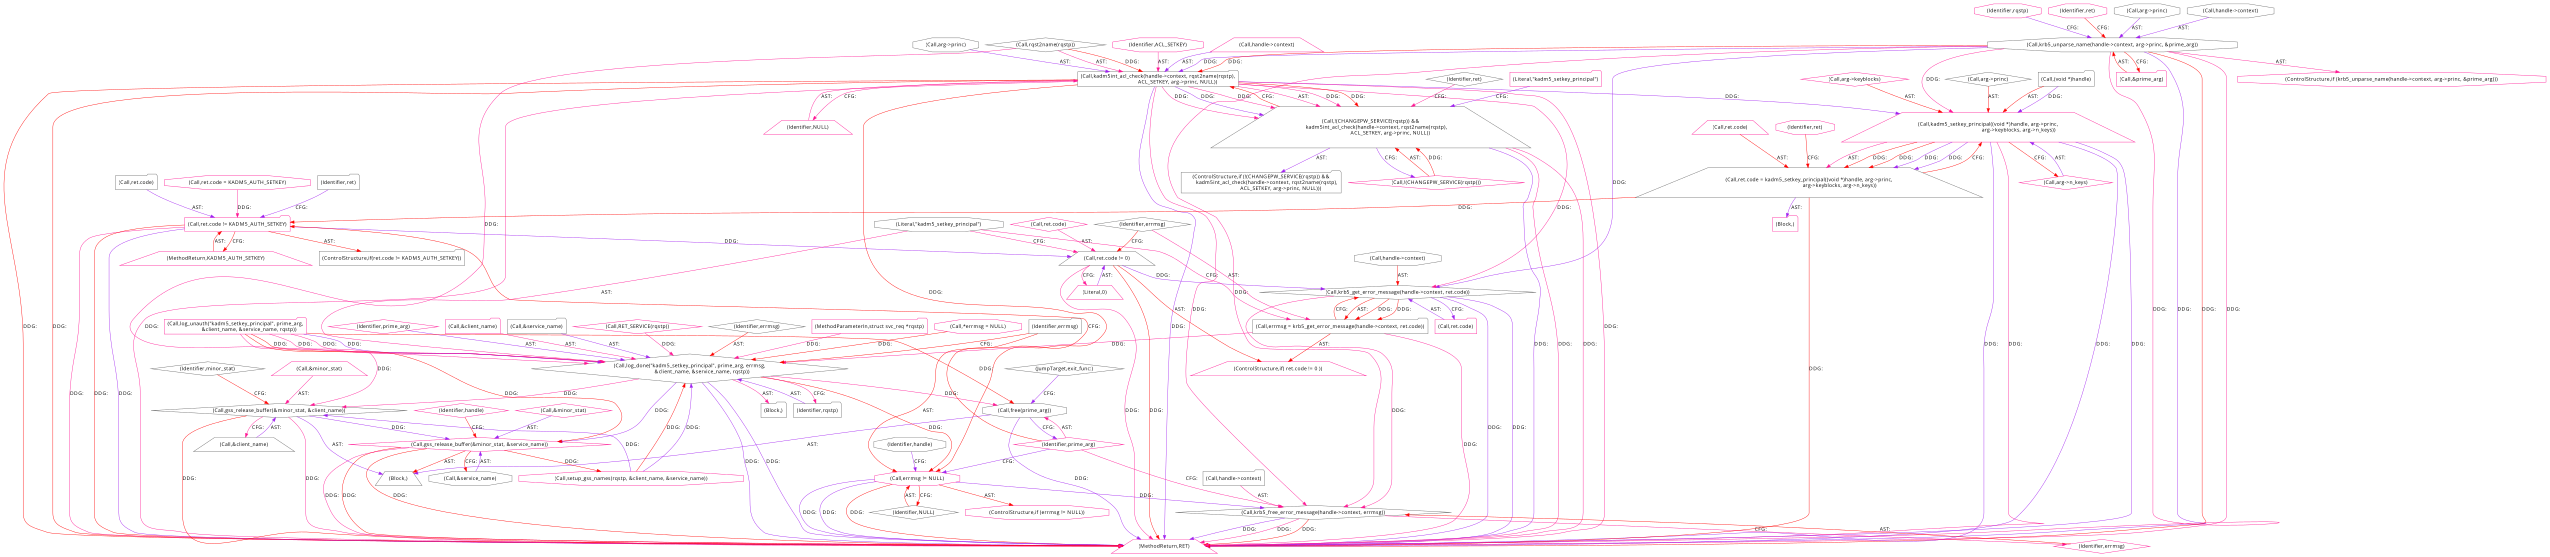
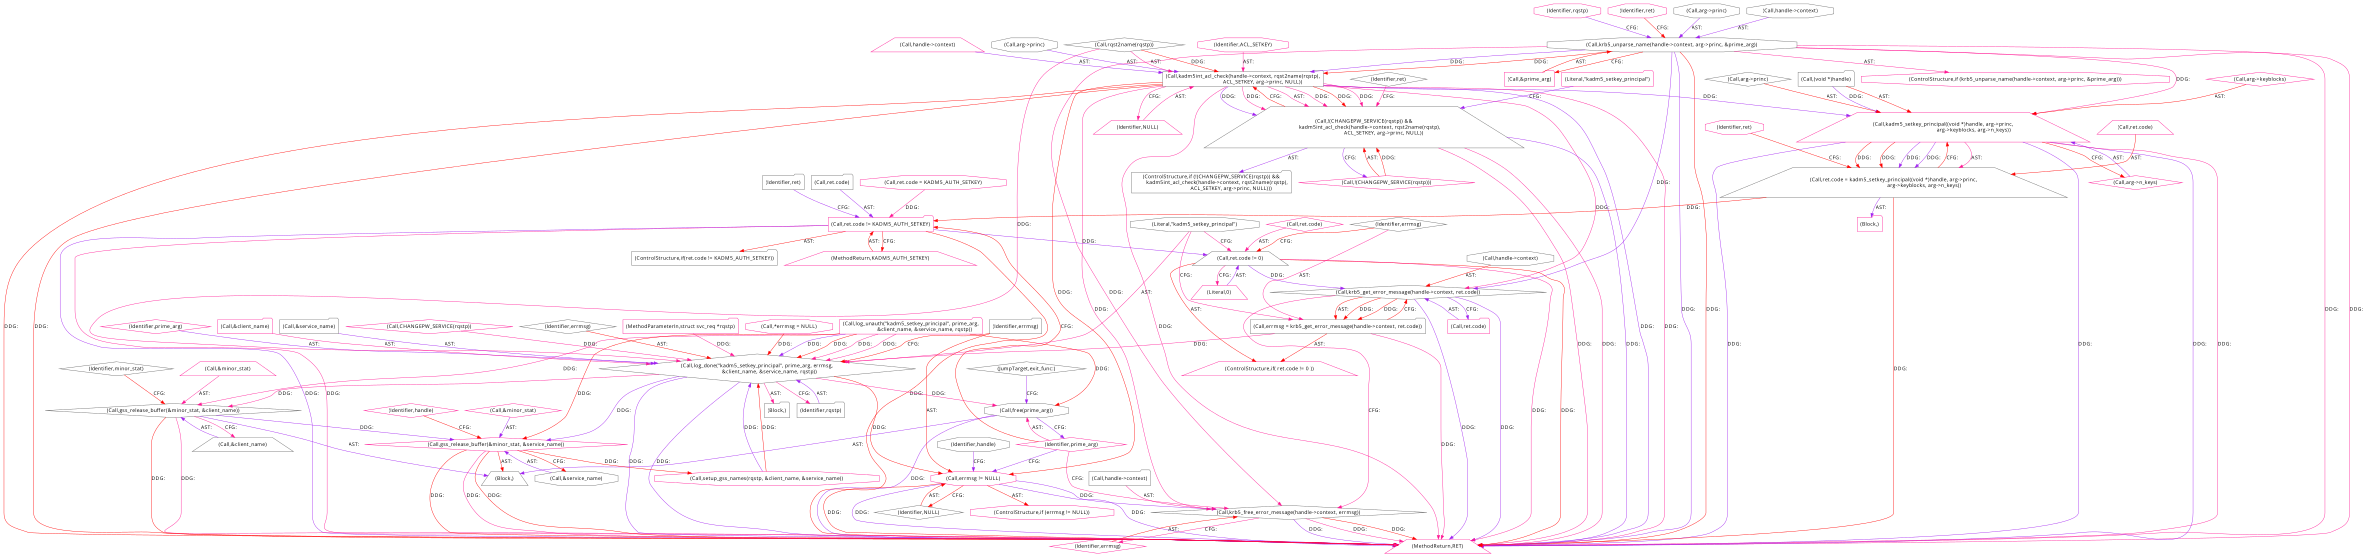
(637, 327) -> (429, 327)
(1400, 411) -> (1375, 411)
(490, 430) -> none
